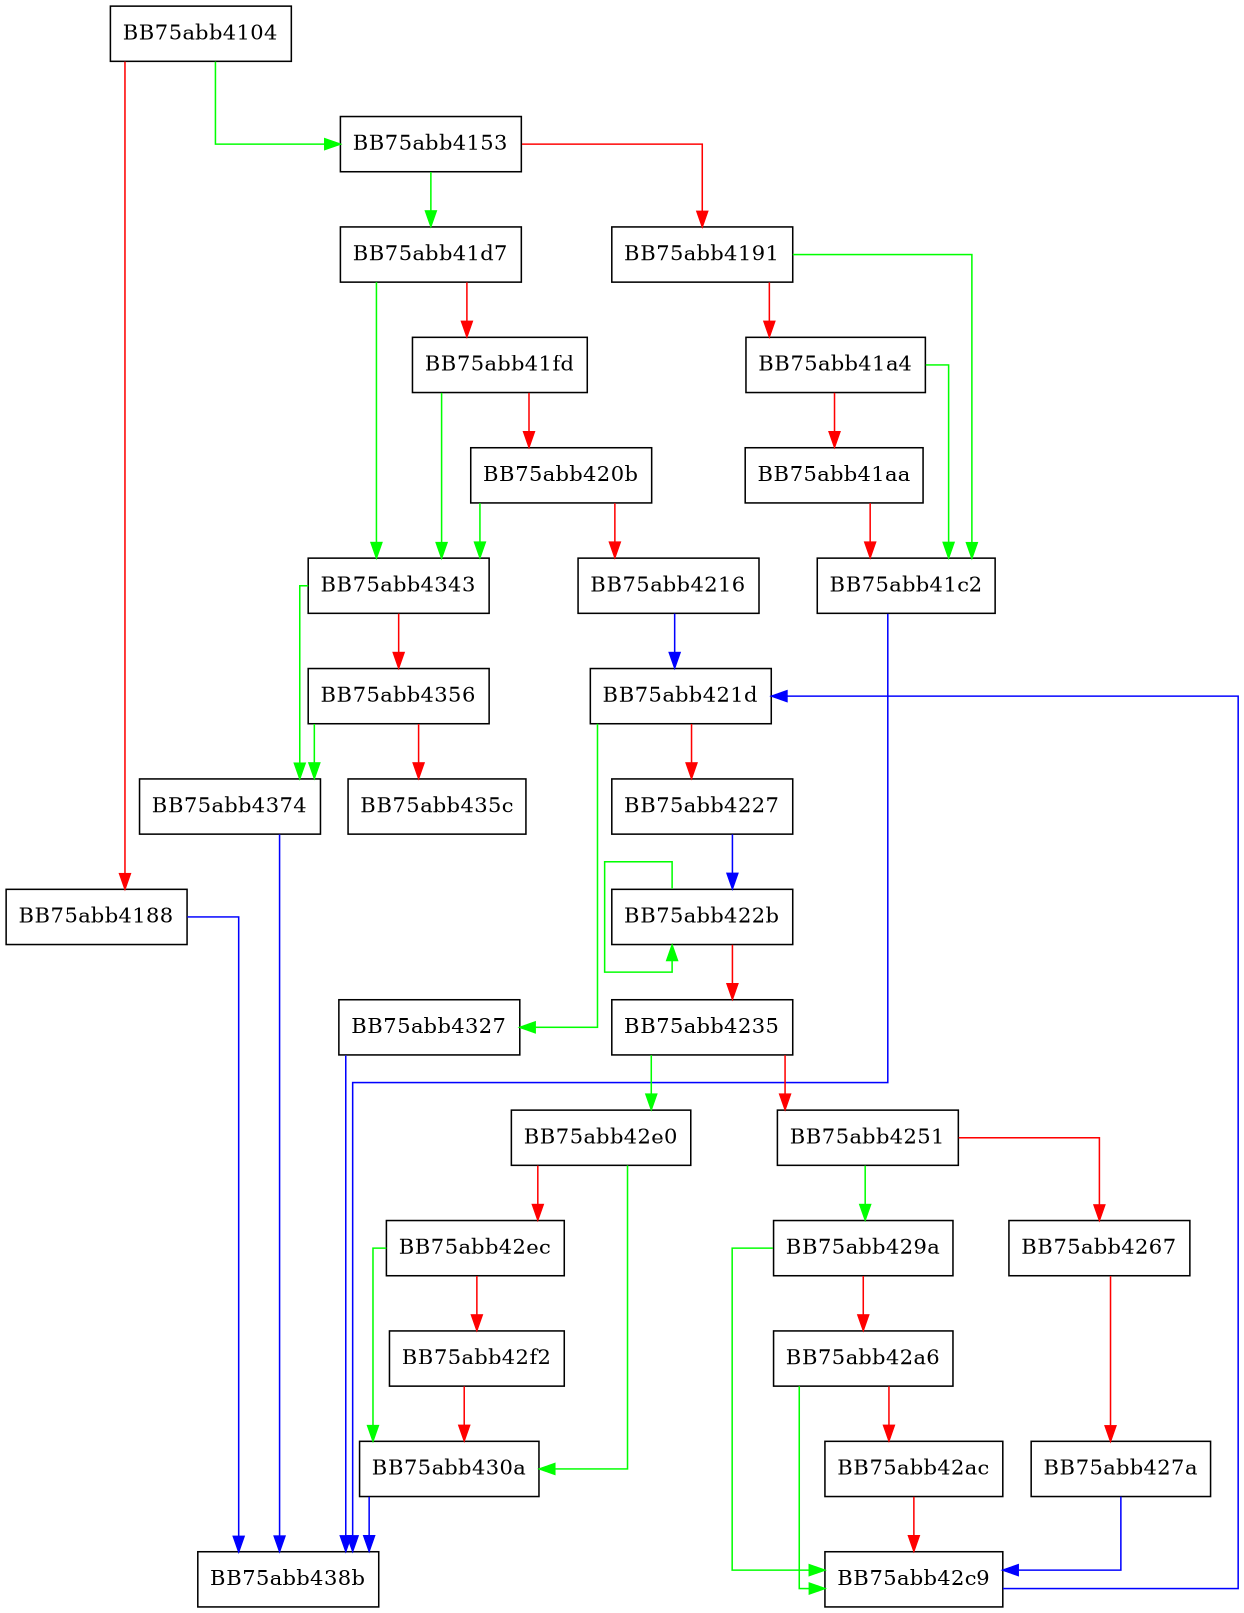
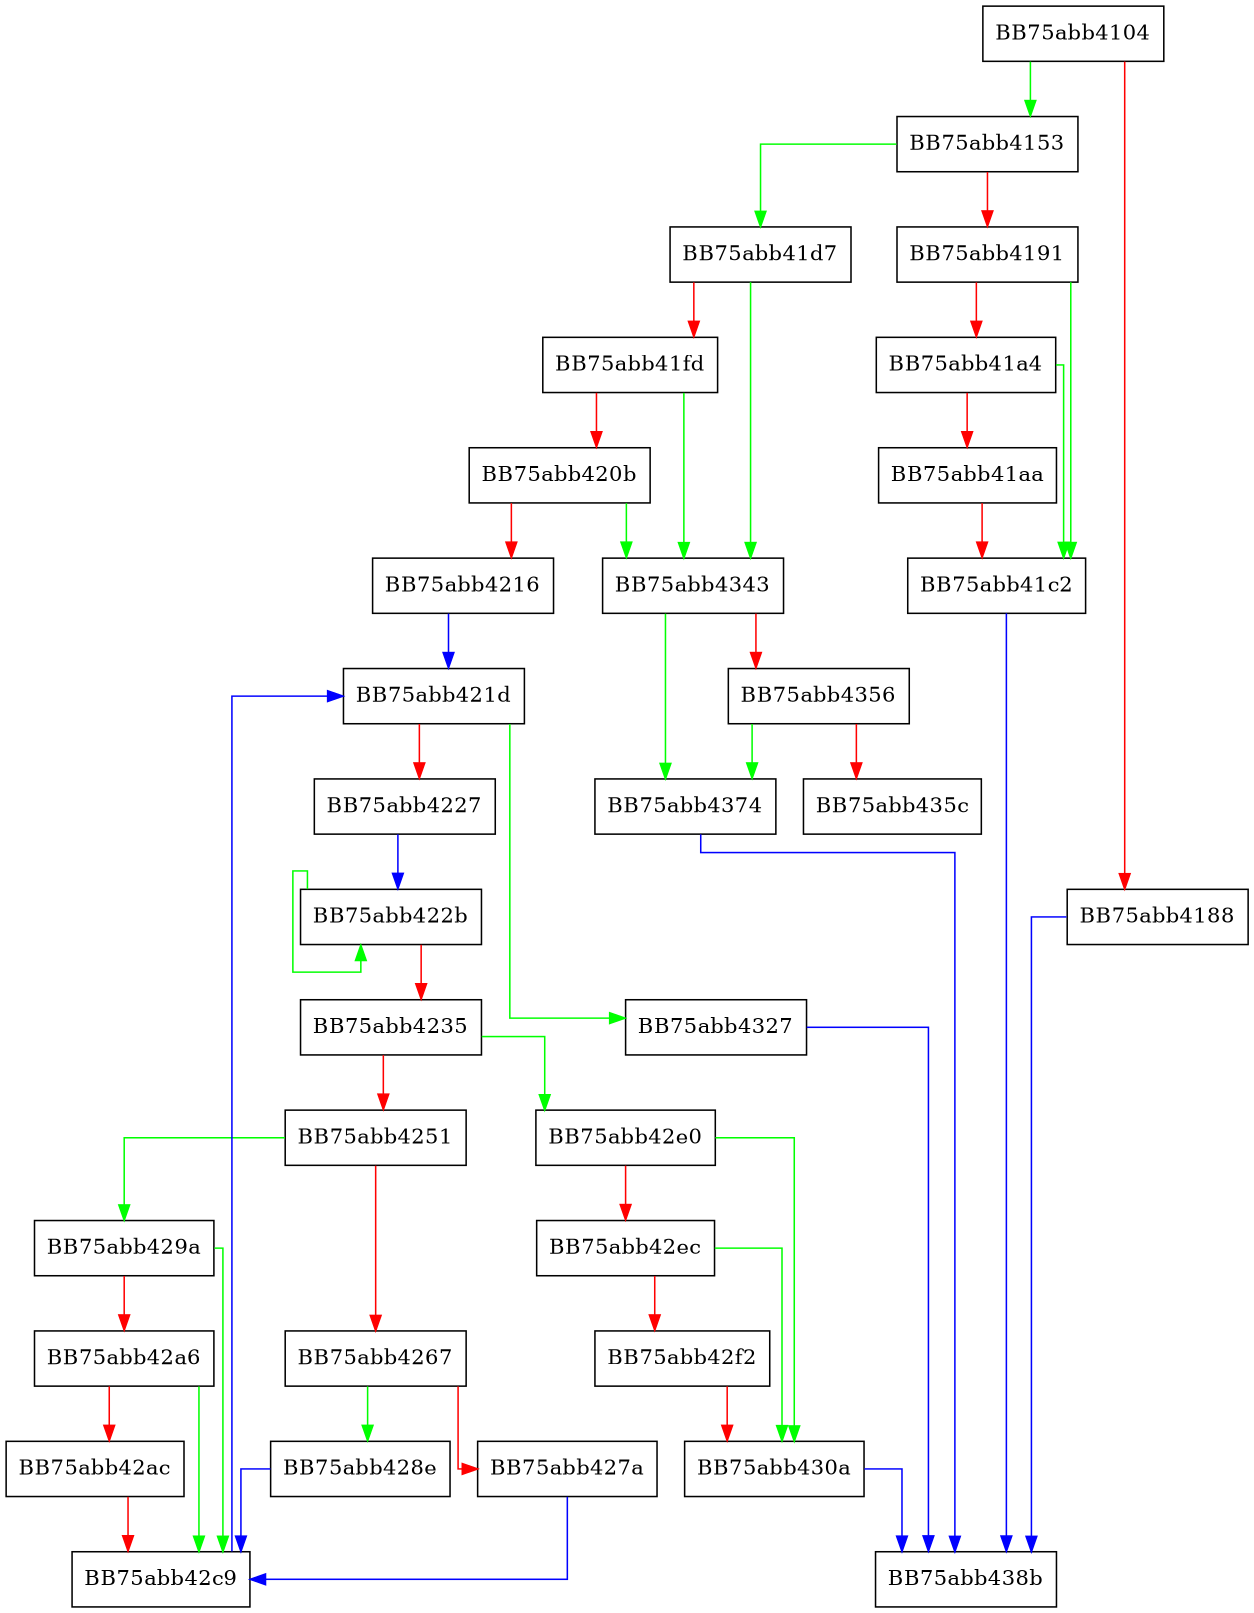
none -> (360, 1469)
